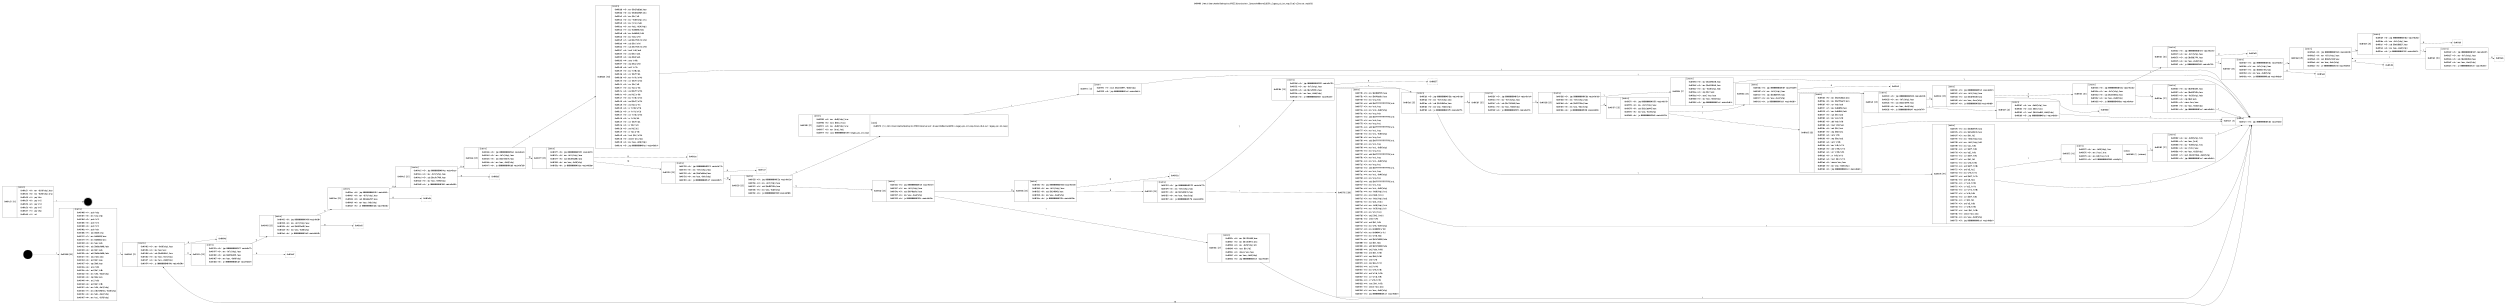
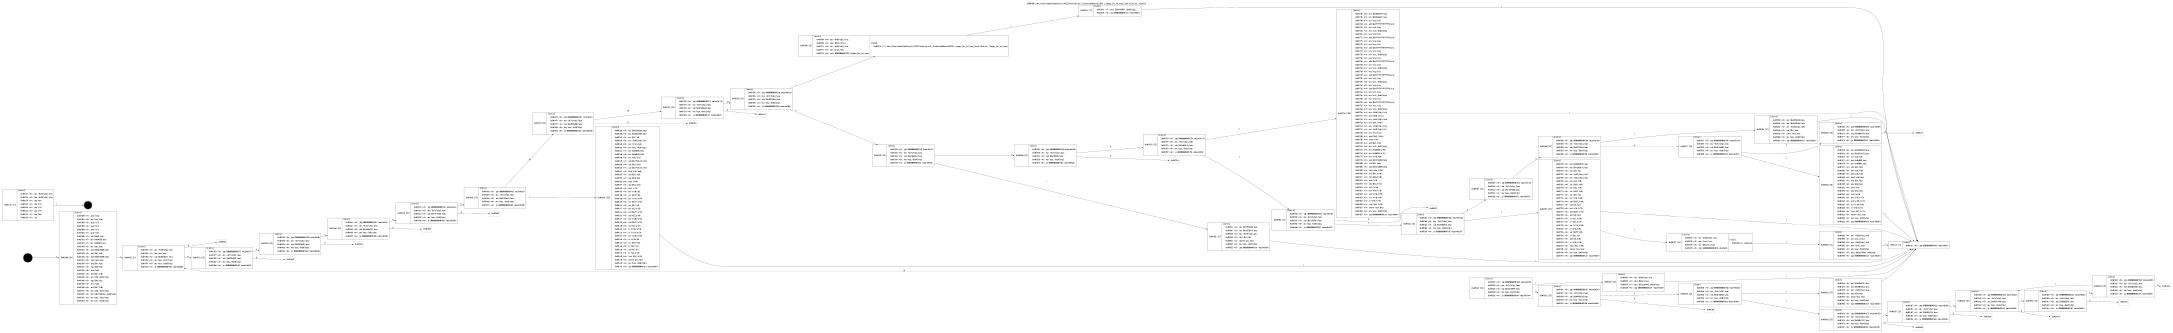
(1830, 92) -> none
